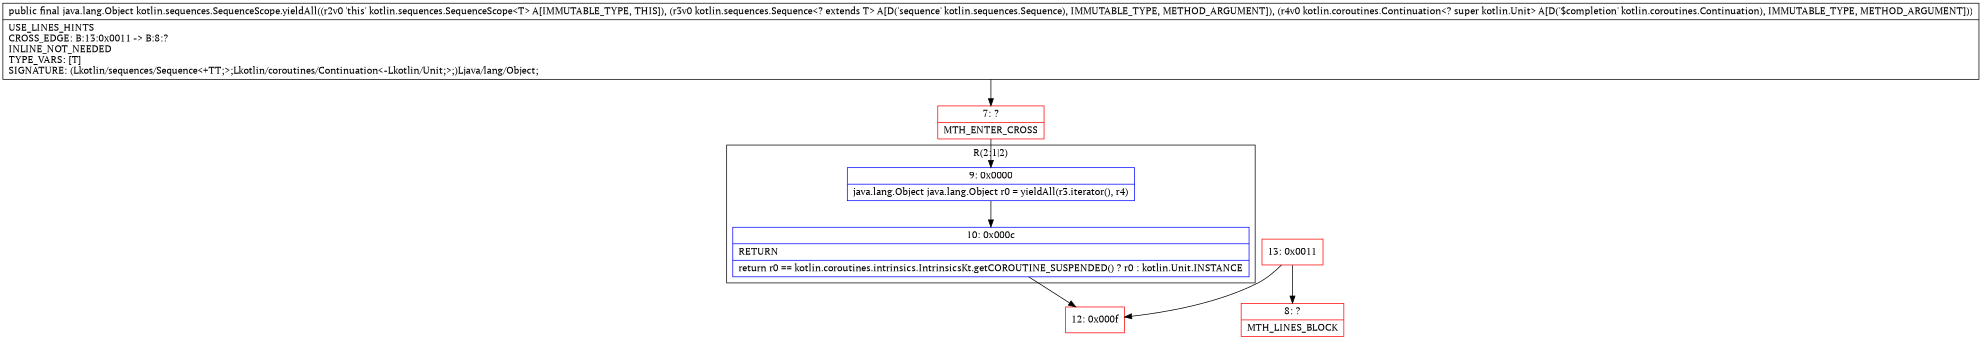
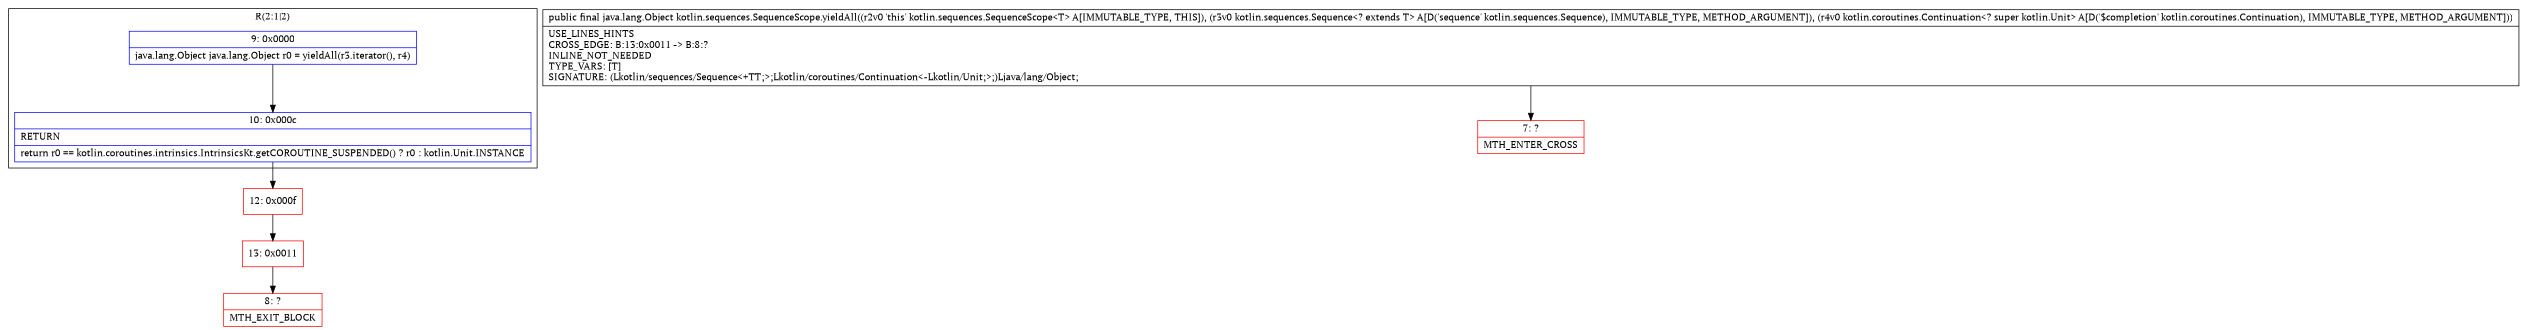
(991, 150) -> none
(1211, 301) -> (273, 224)
(1292, 328) -> (273, 318)
